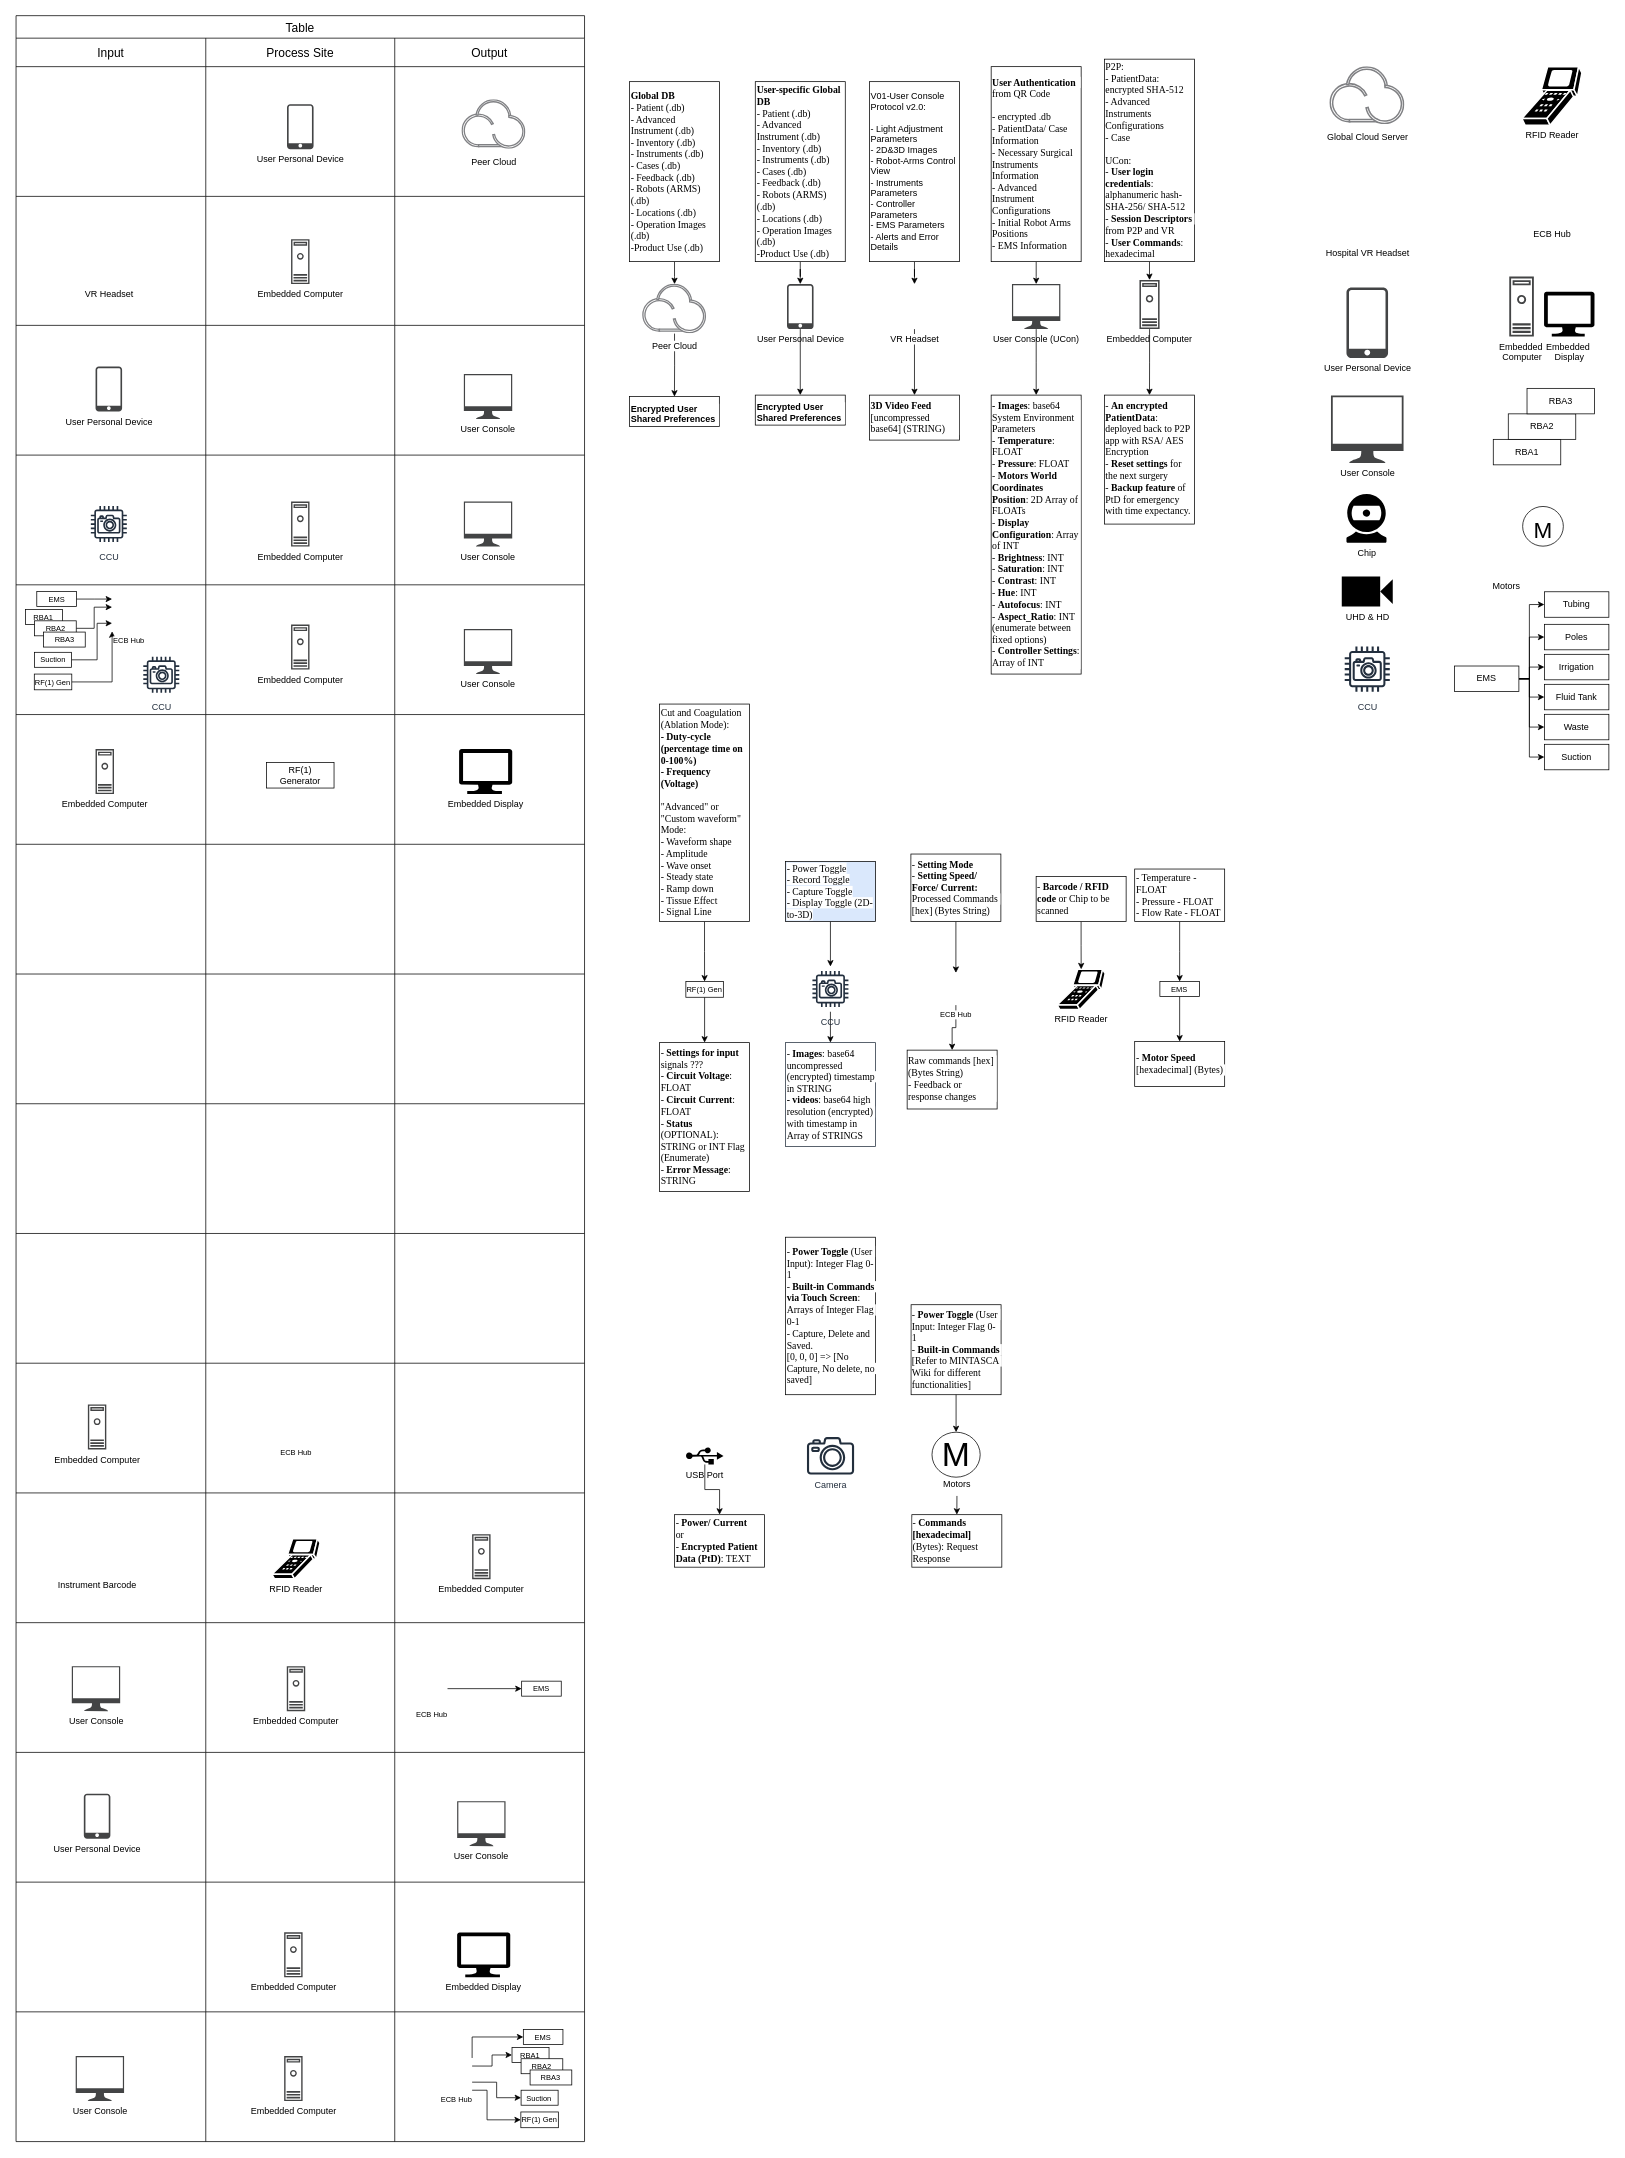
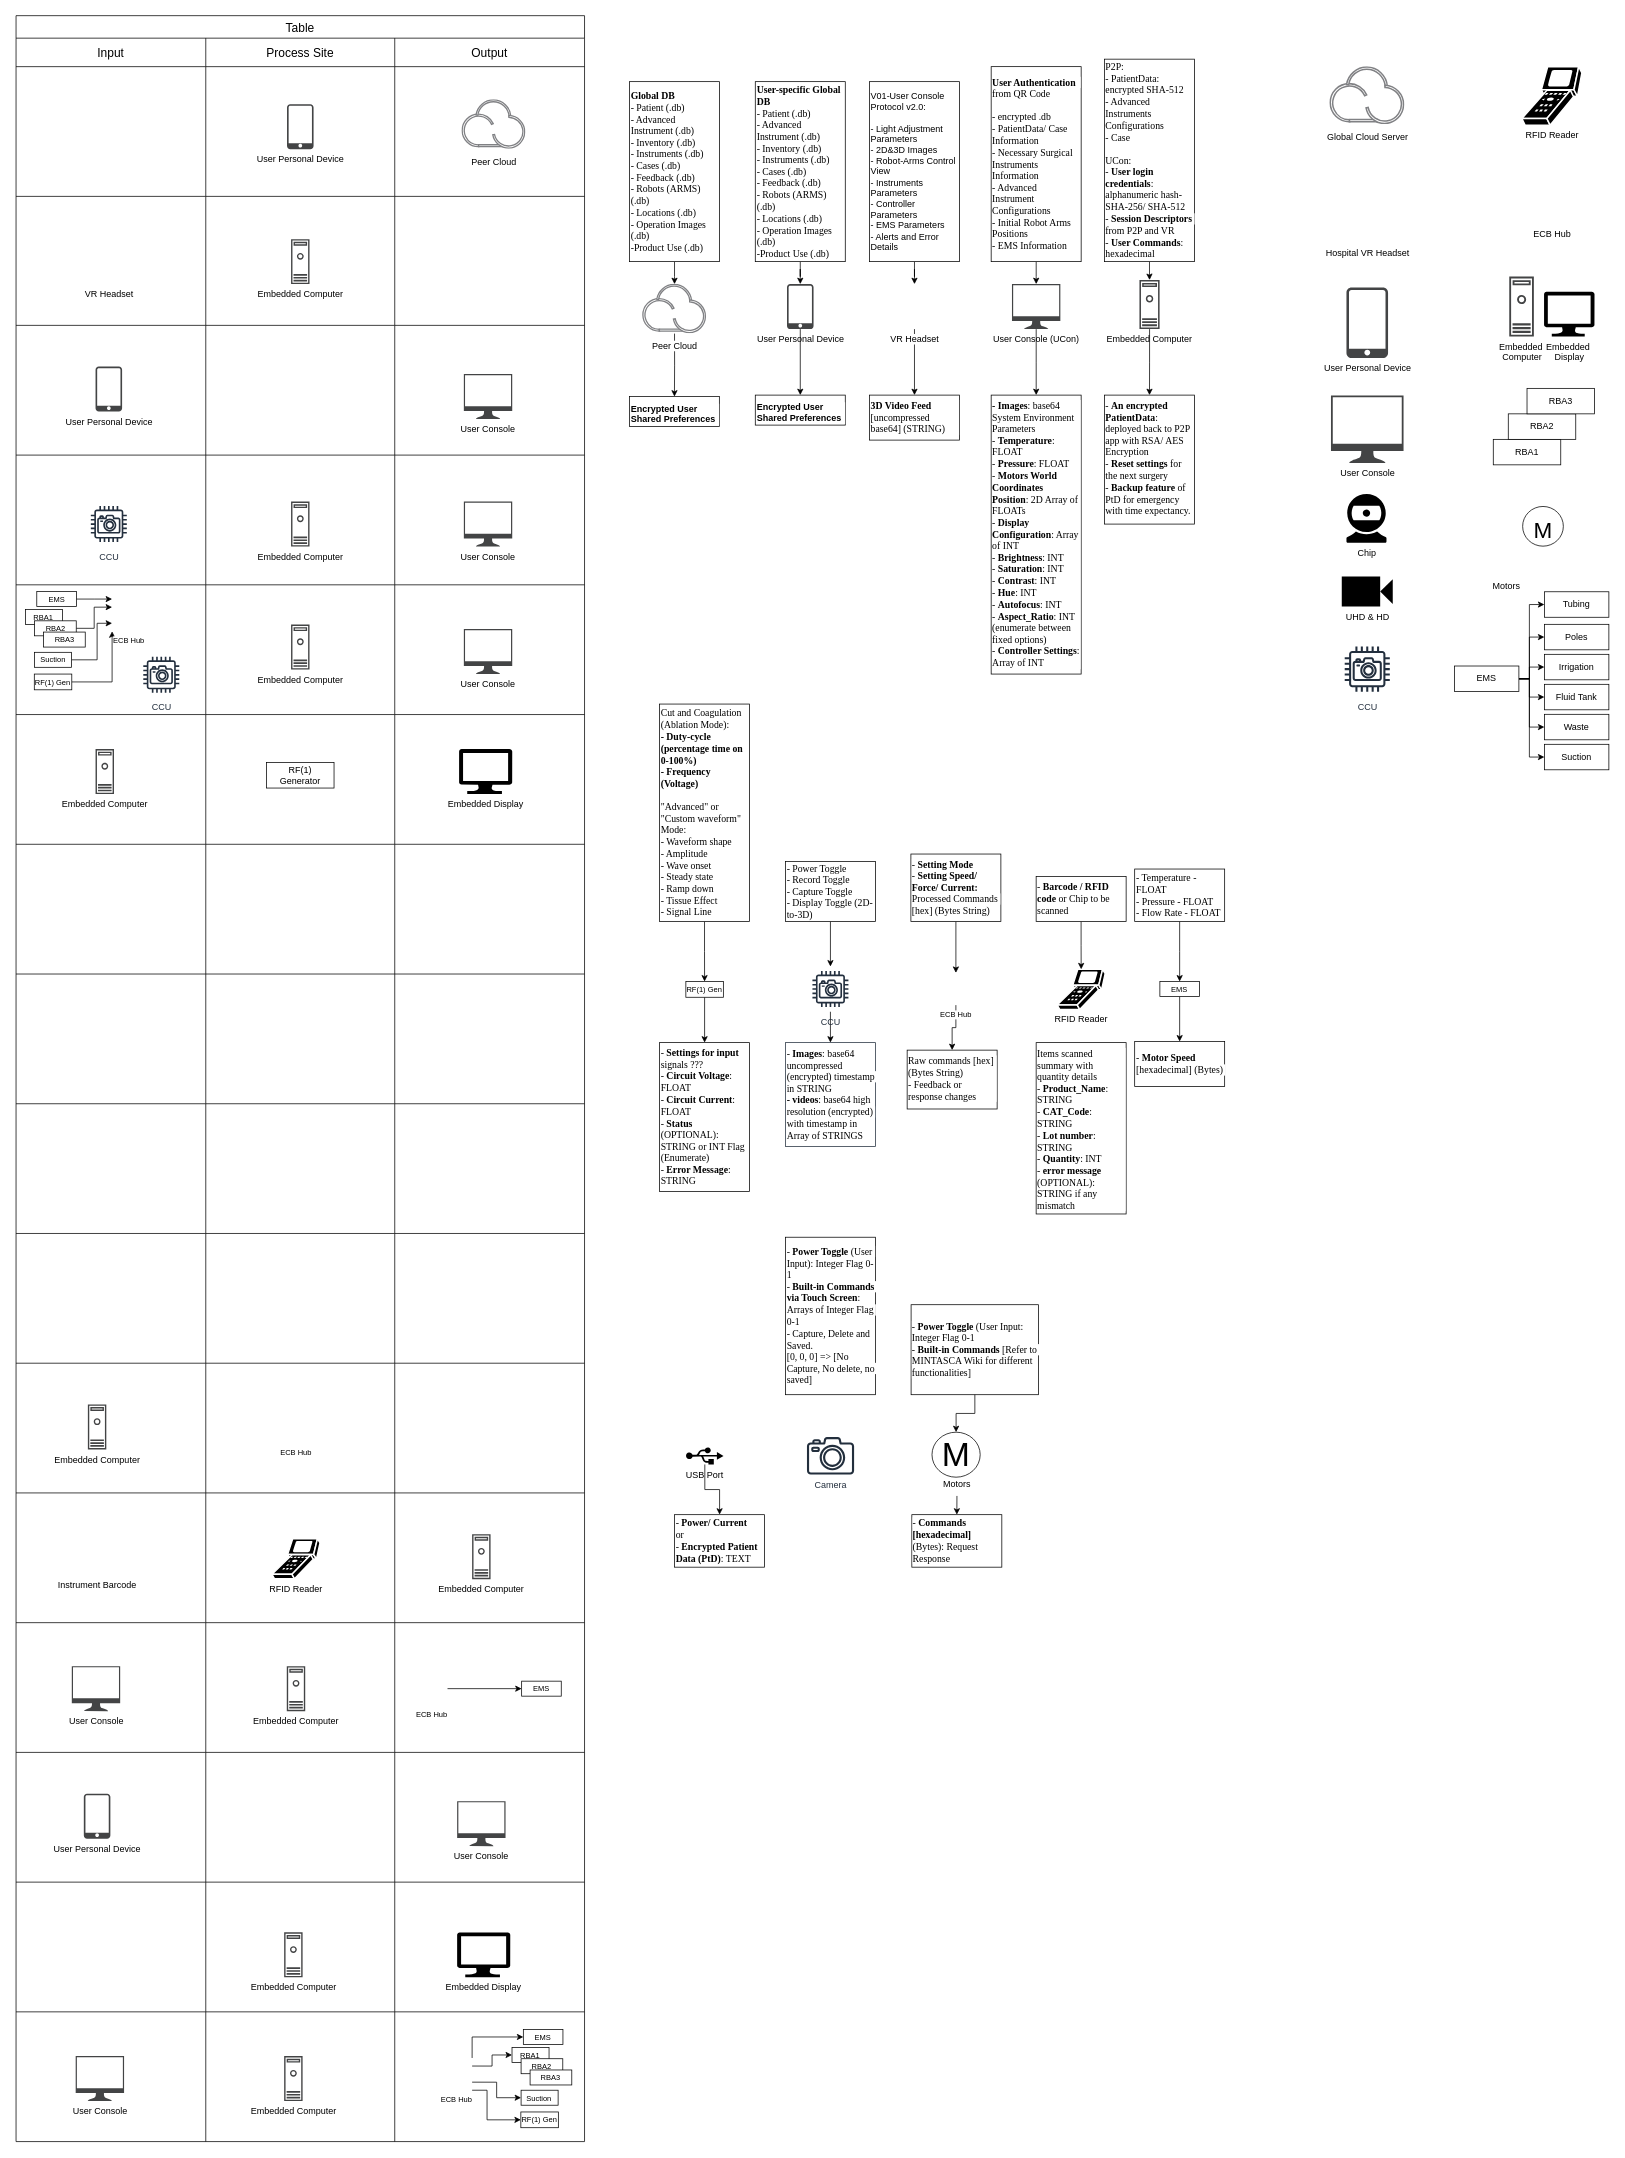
(831, 891) -> (831, 891)
none -> (1081, 1128)
(956, 1350) -> (975, 1350)
